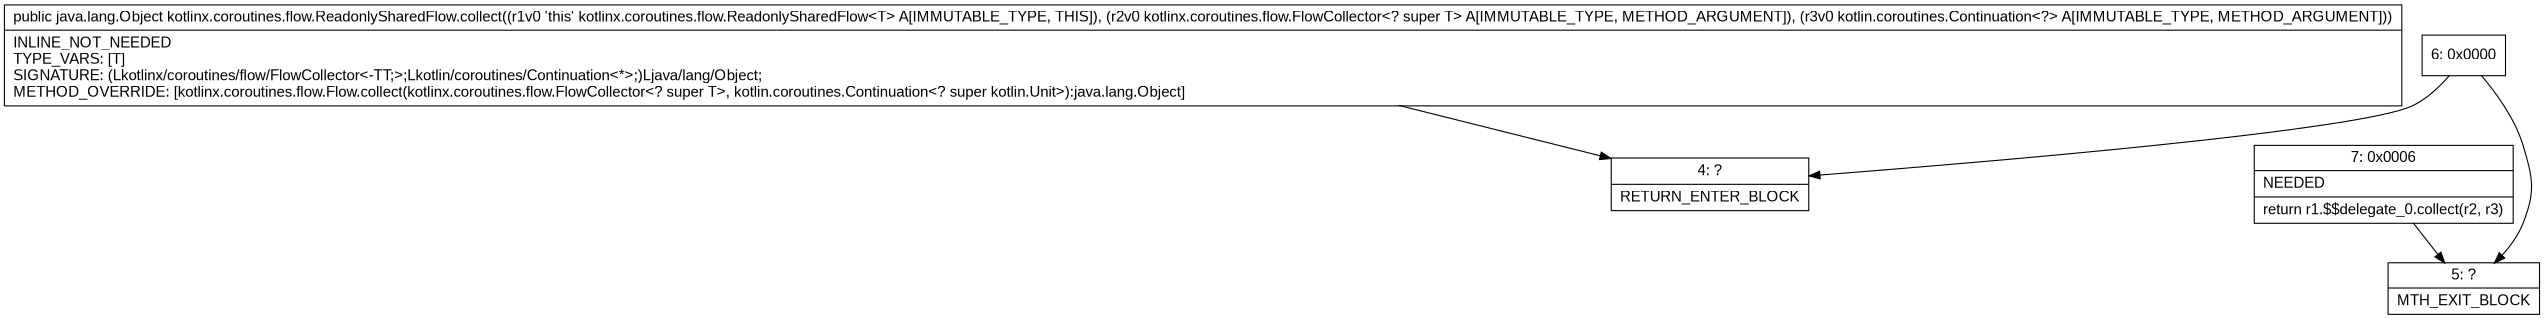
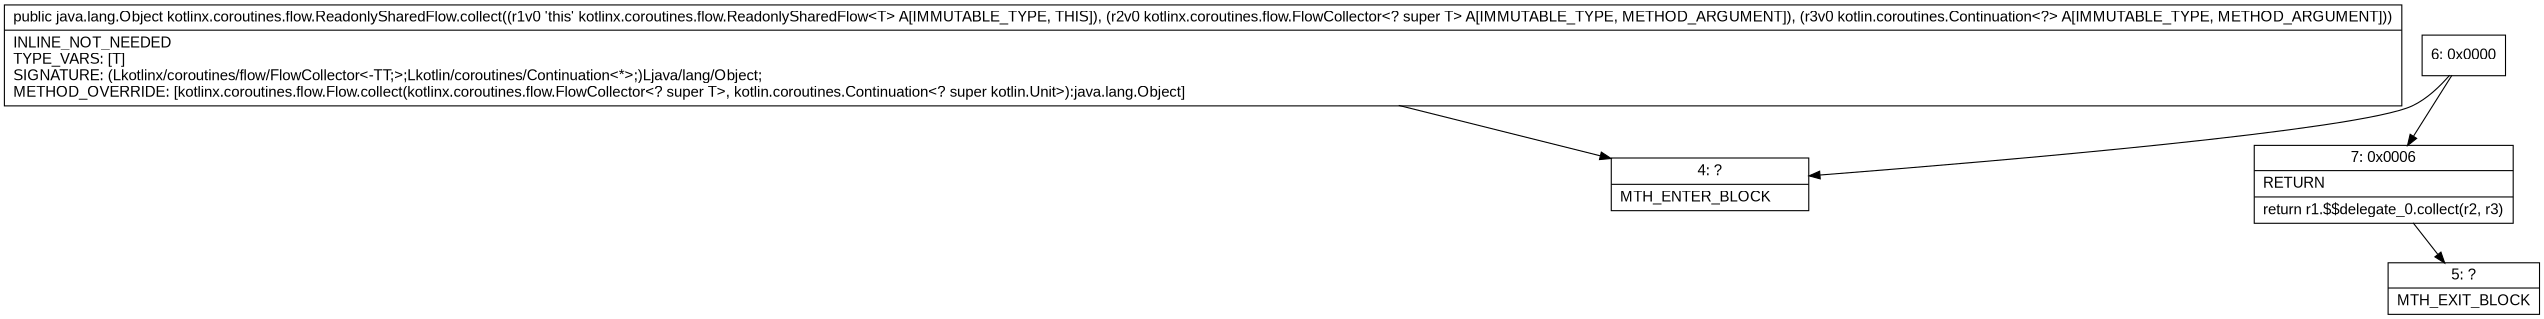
(2528, 163) -> (2433, 106)
(2294, 183) -> (2294, 183)
(1710, 197) -> (1696, 197)
